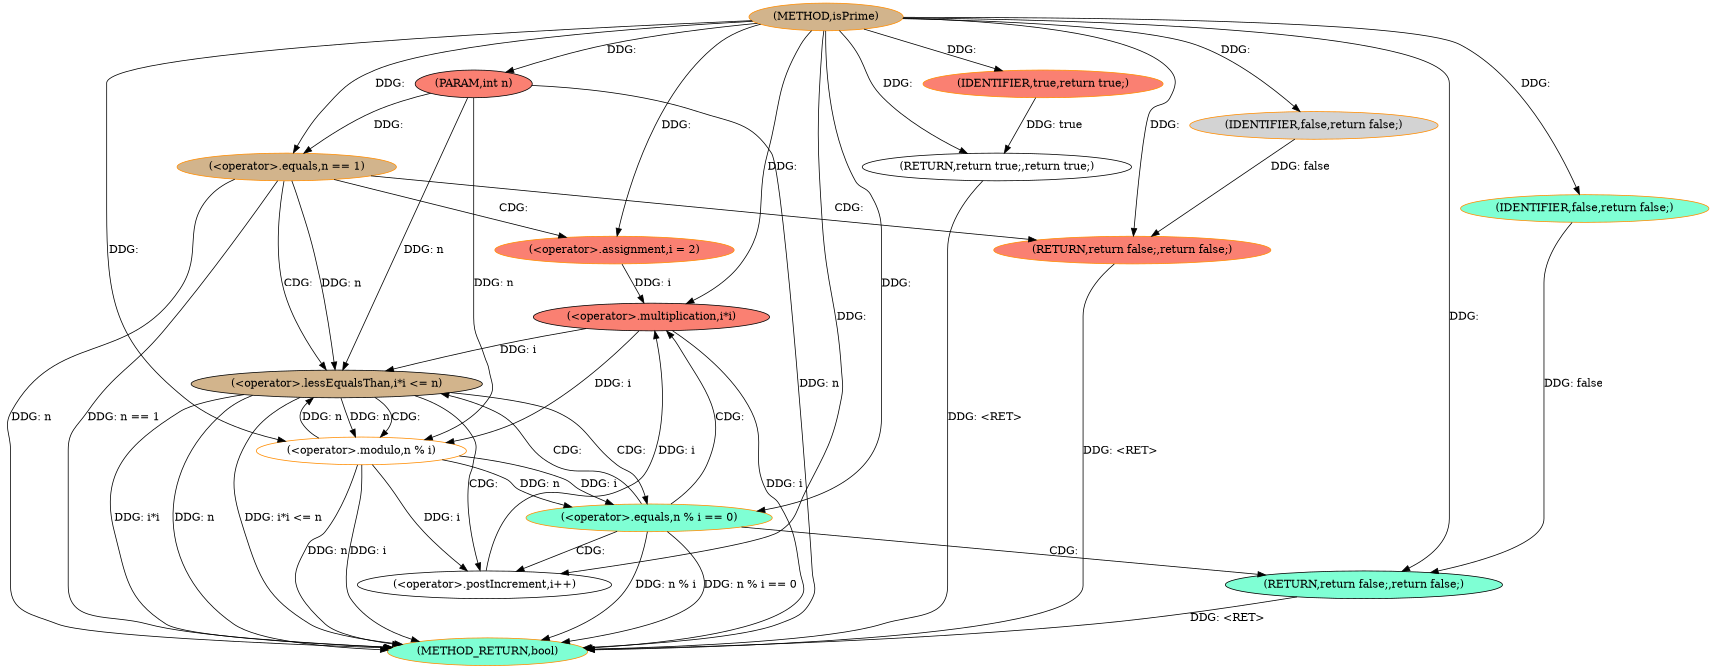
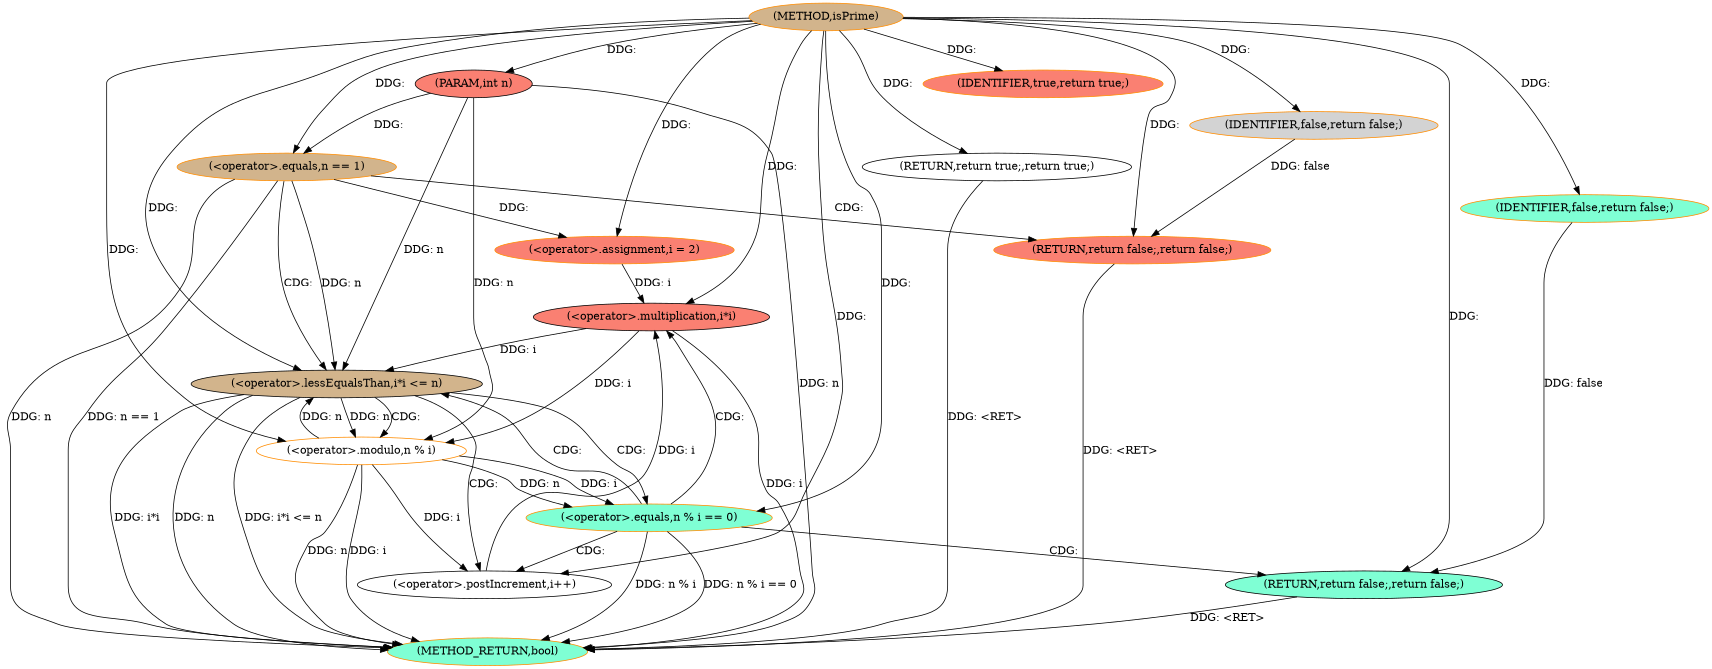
none -> (307, 79)
(1022, 122) -> none
(516, 209) -> (516, 209)
